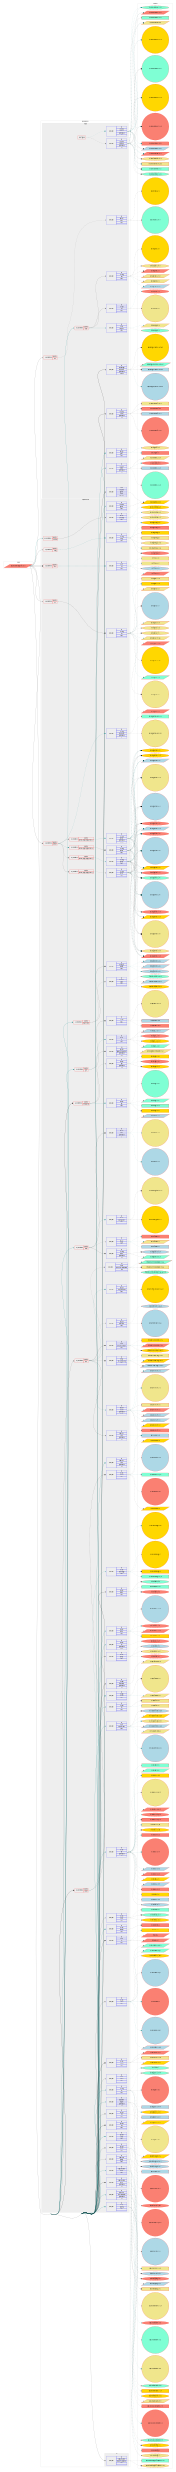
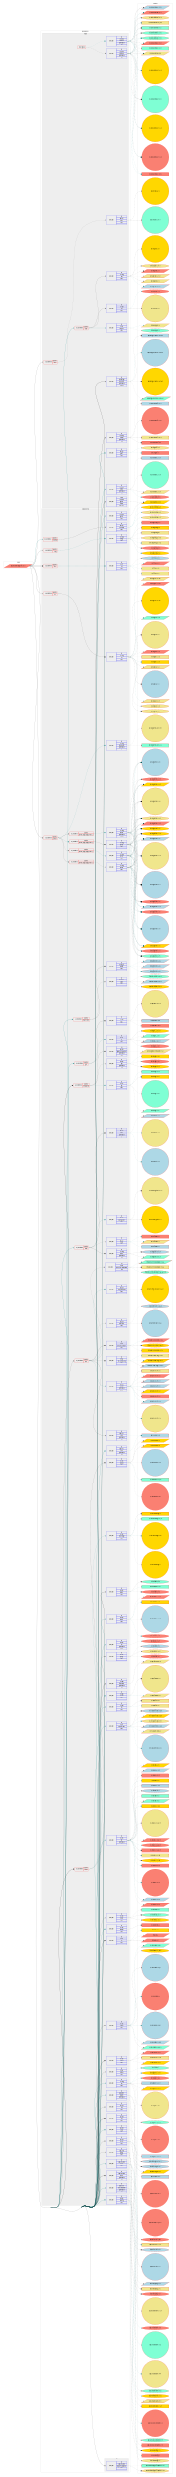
none -> (155, 2078)
